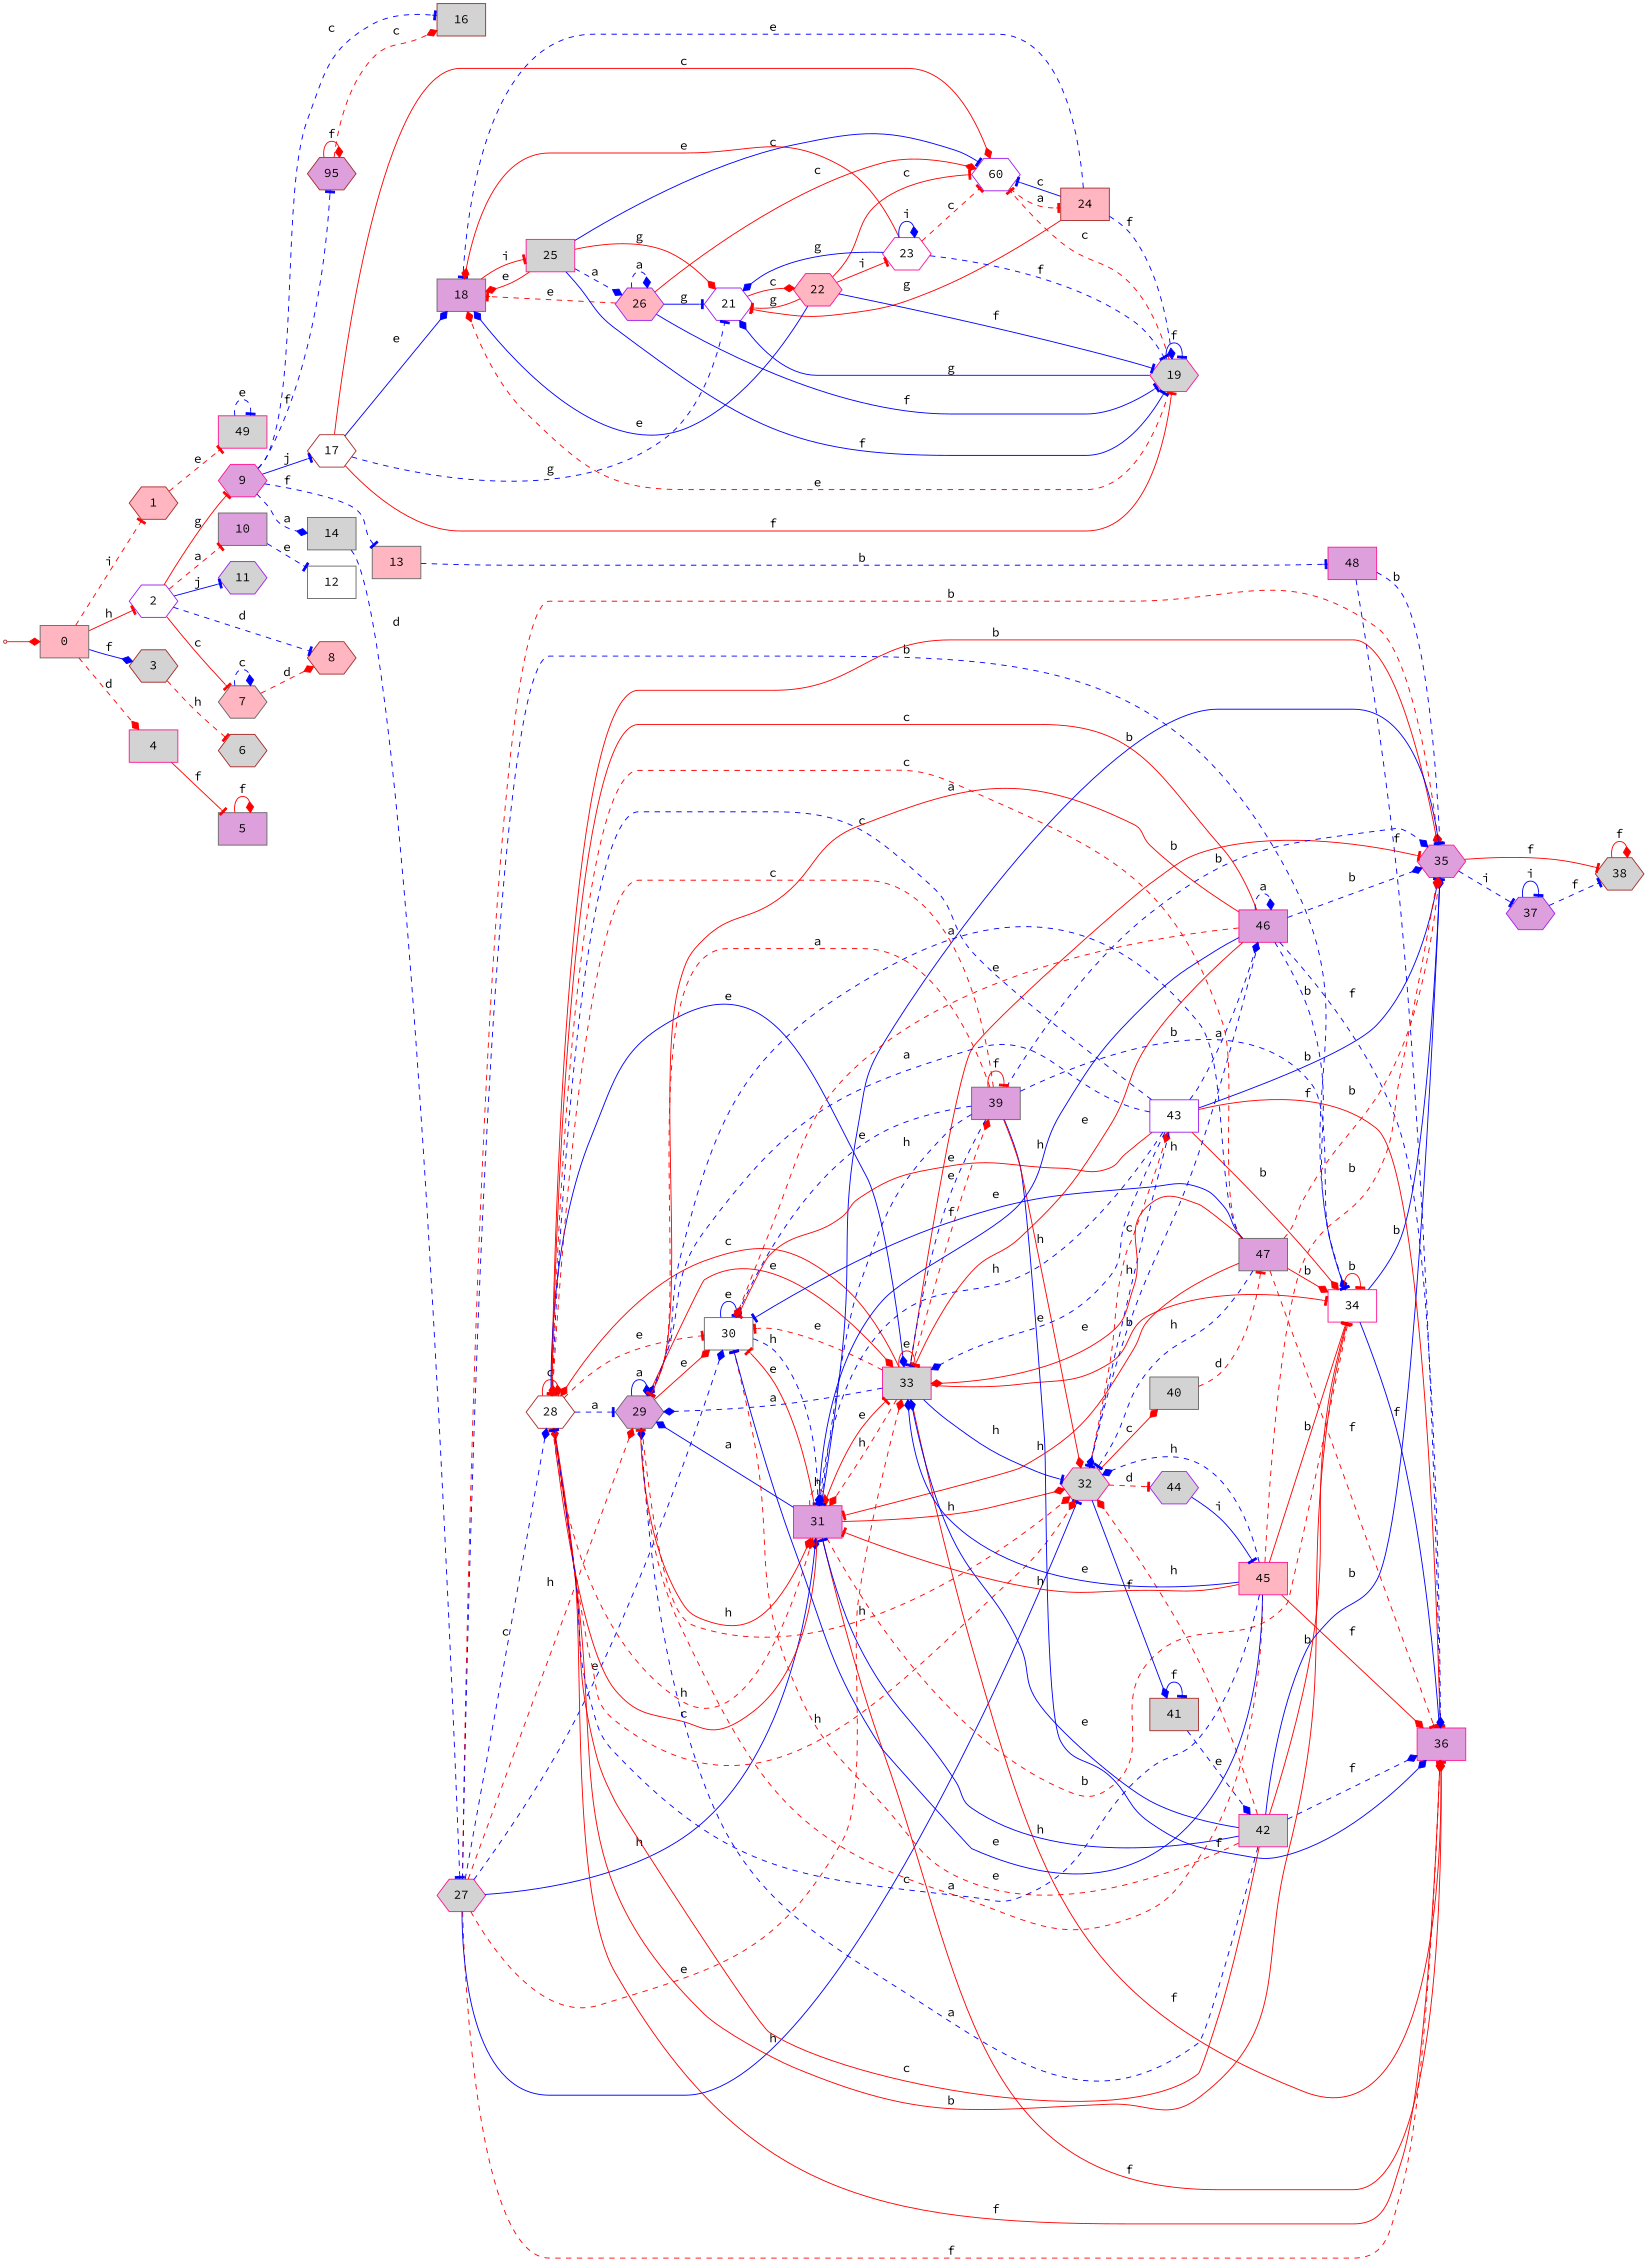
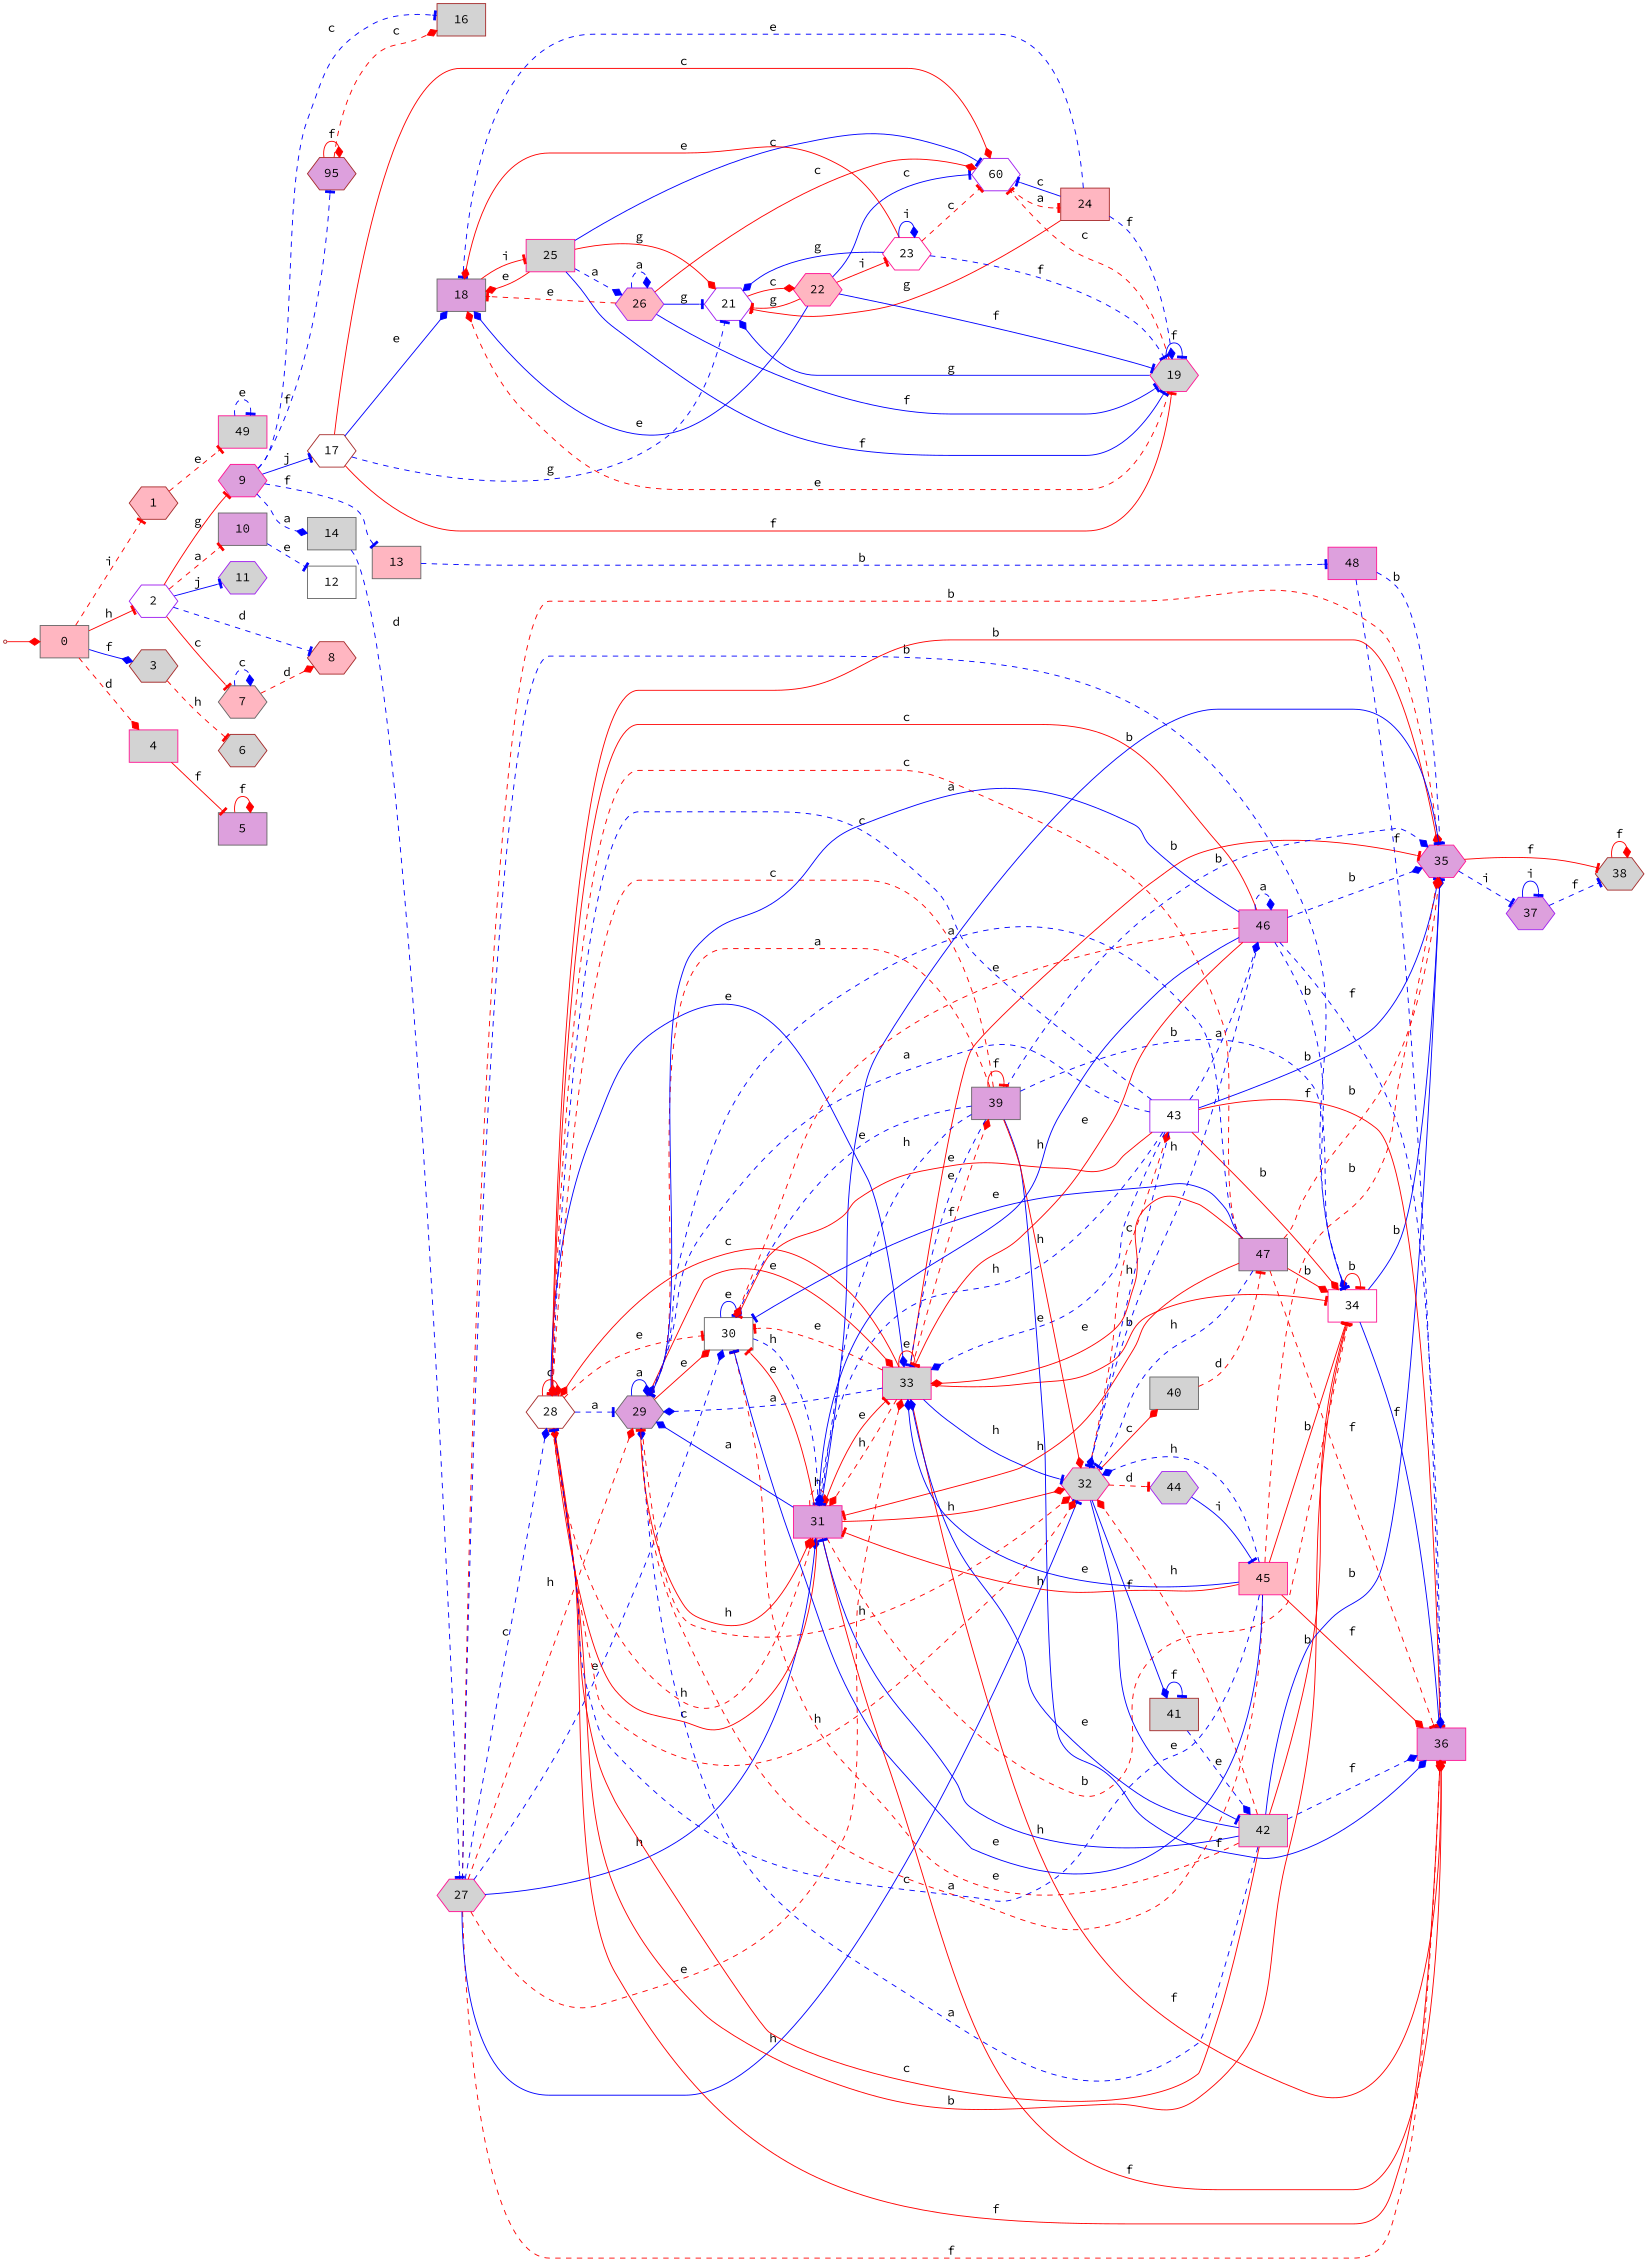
(885, 199) -> (885, 199)
(773, 903) -> (773, 903)
none -> (1122, 1682)
